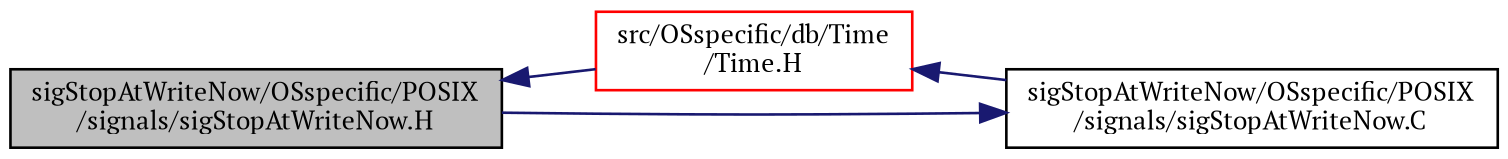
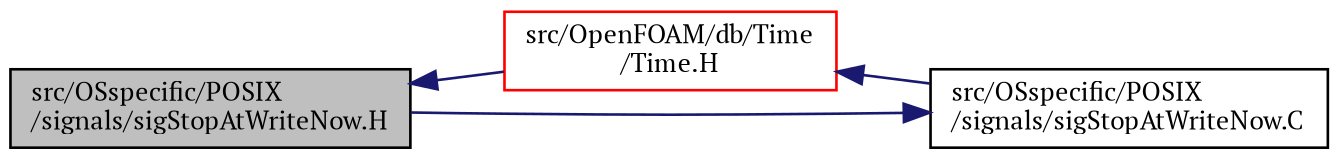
(754, 51) -> (670, 51)
(256, 108) -> (210, 108)
(1252, 108) -> (1129, 108)
